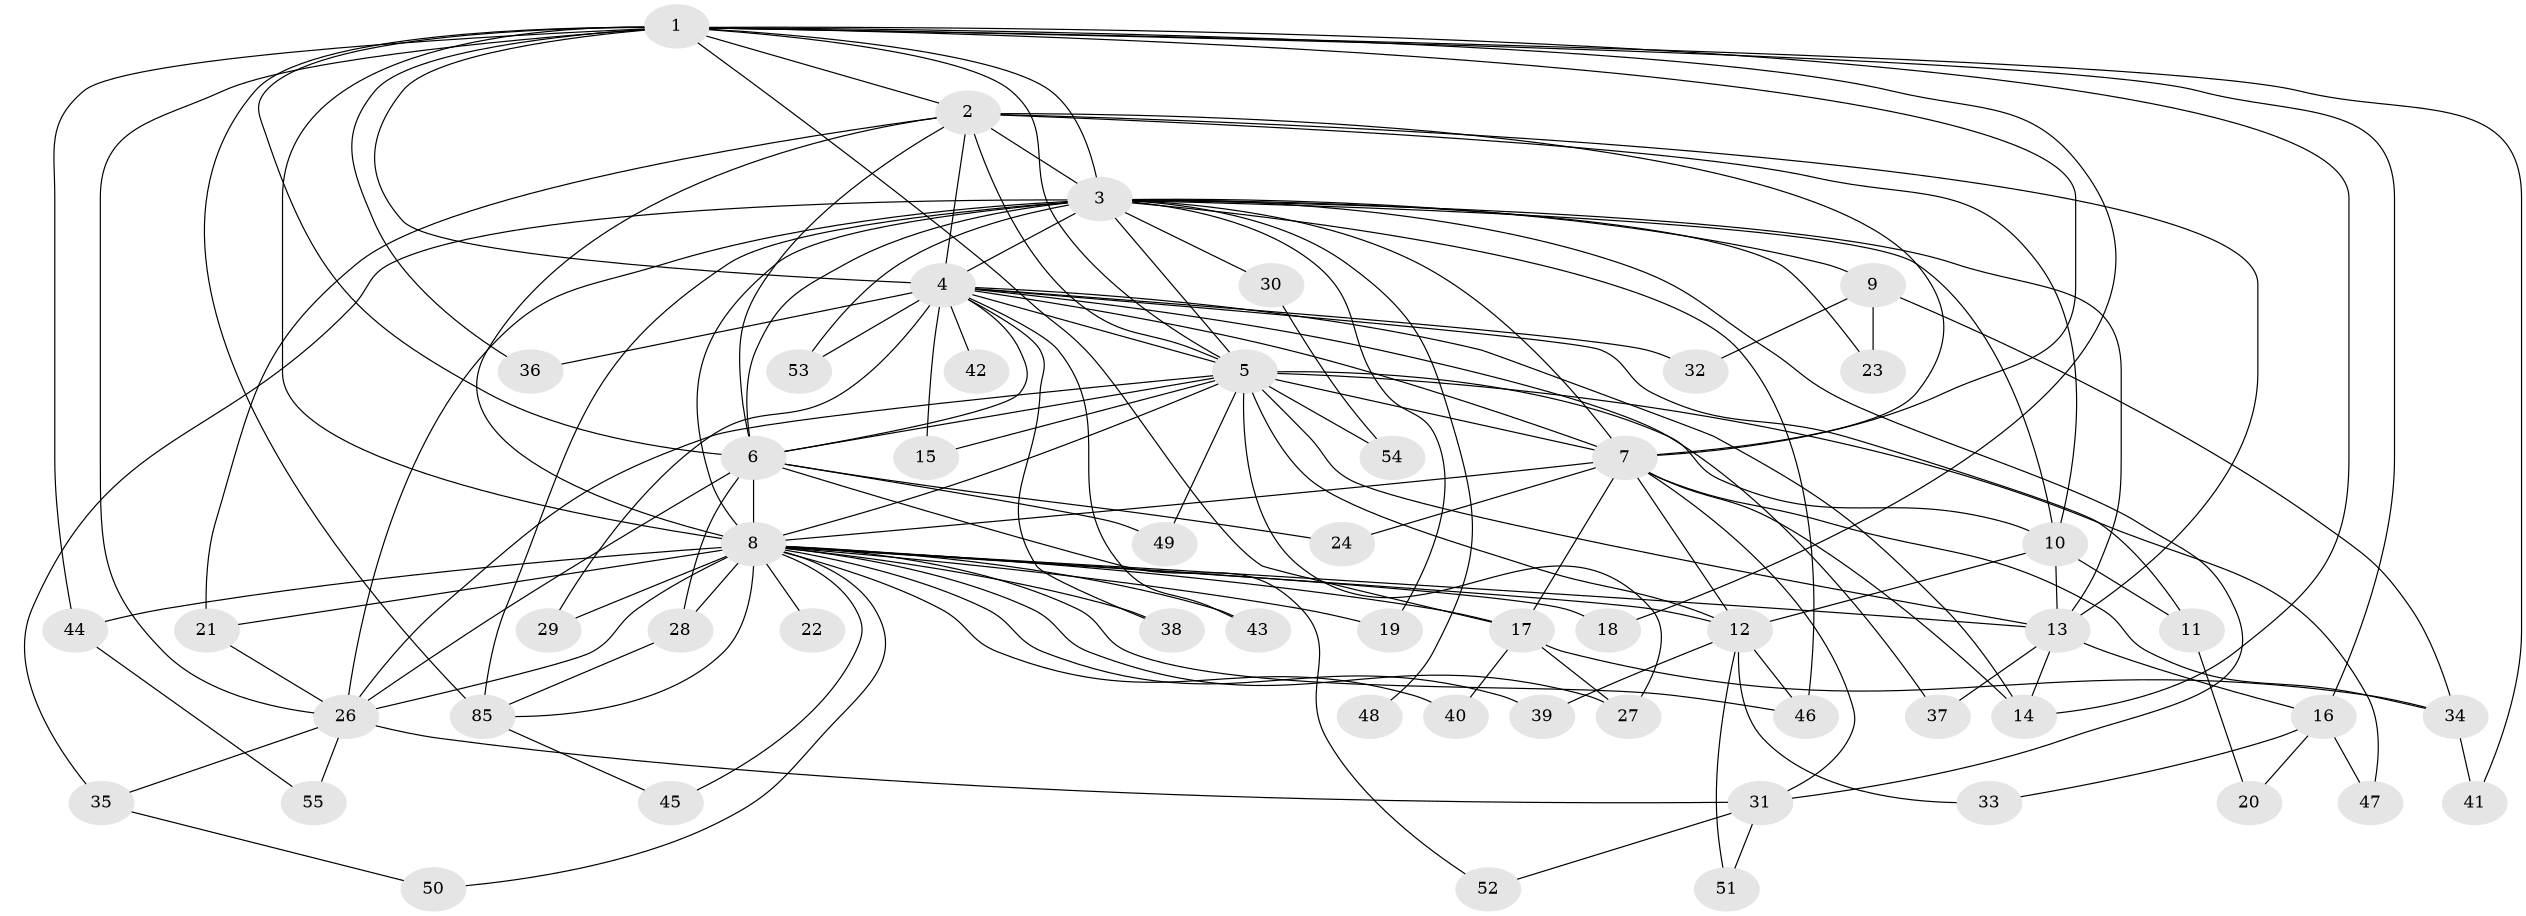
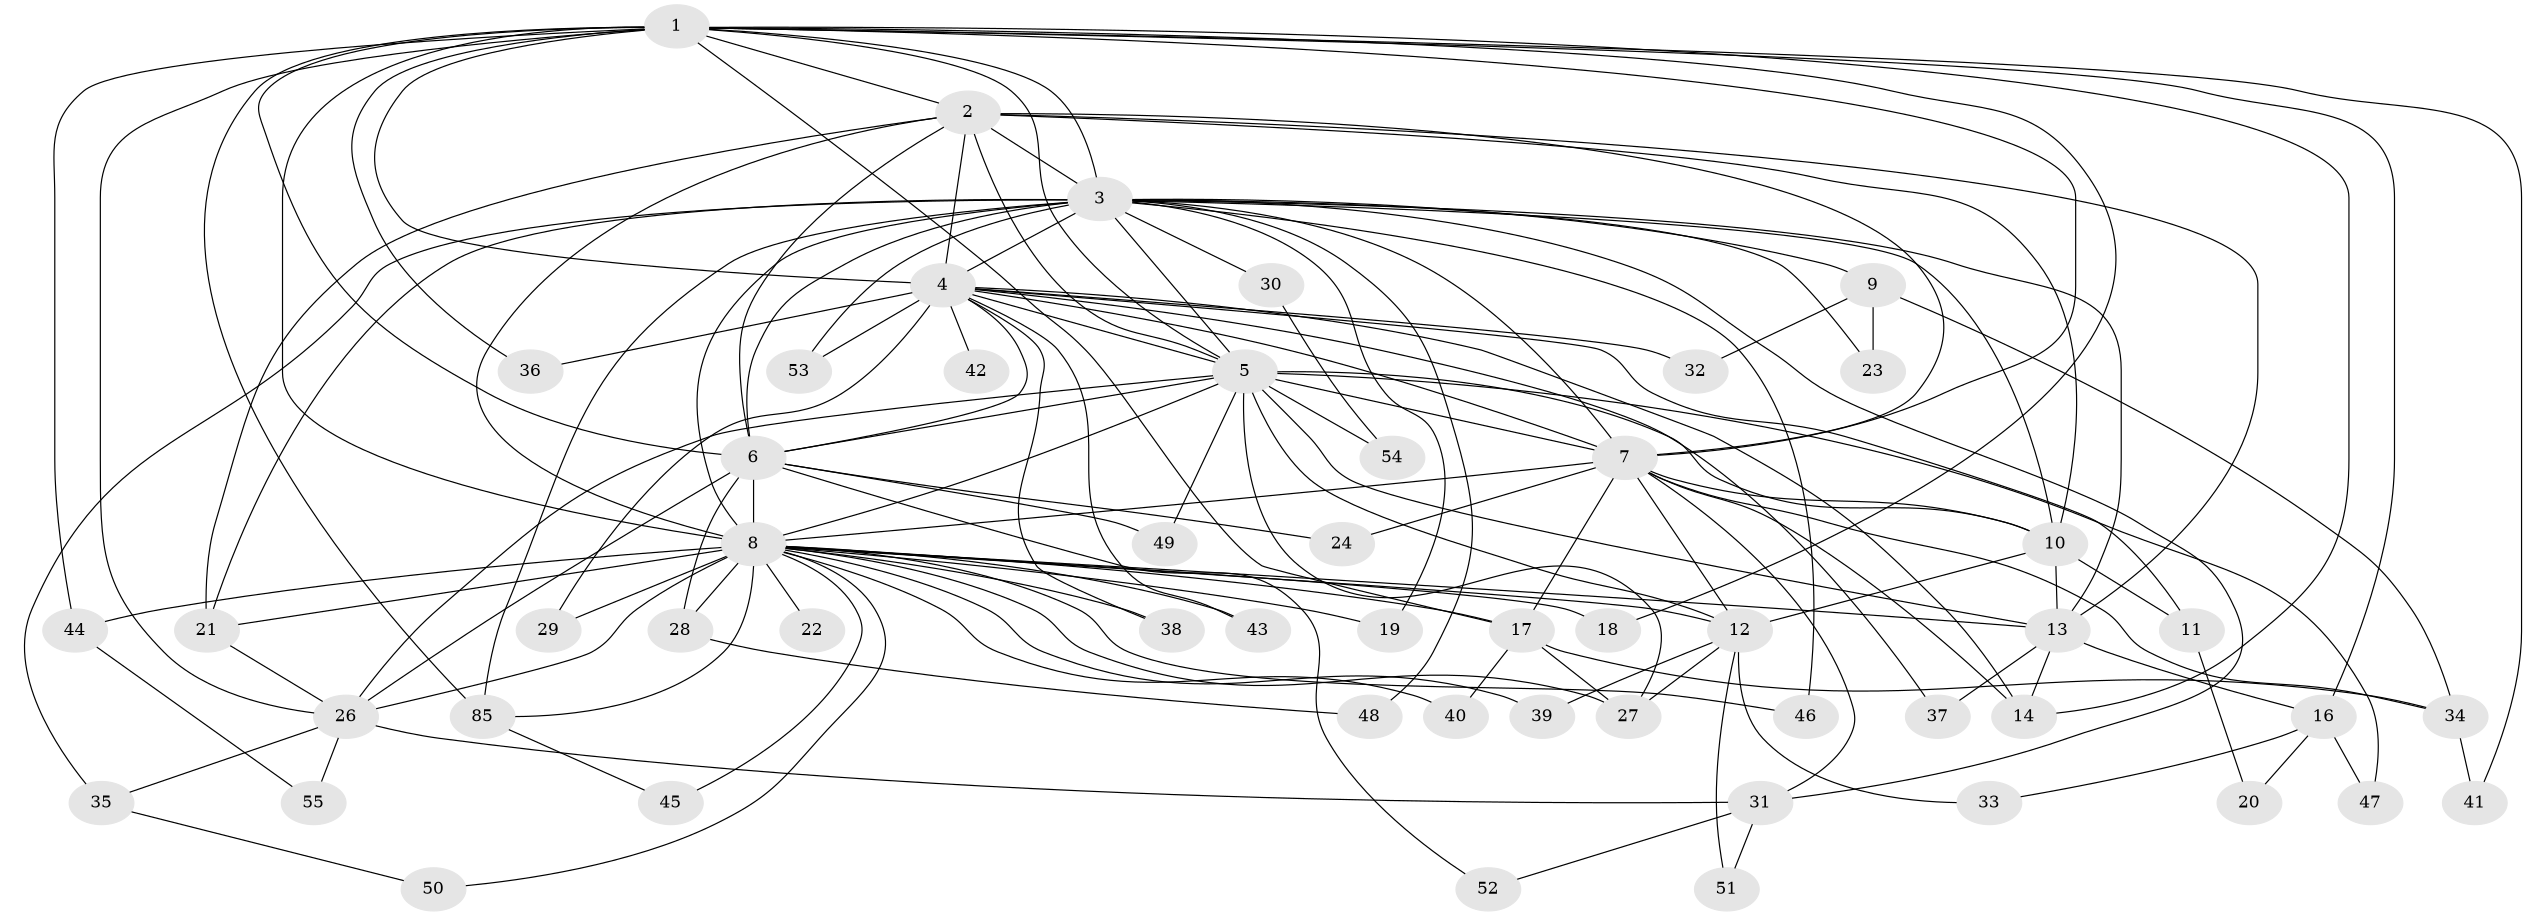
(583, 287) -> (518, 239)
(926, 458) -> none
none -> (1840, 501)
(582, 674) -> (1023, 686)
(1773, 674) -> (1689, 670)
